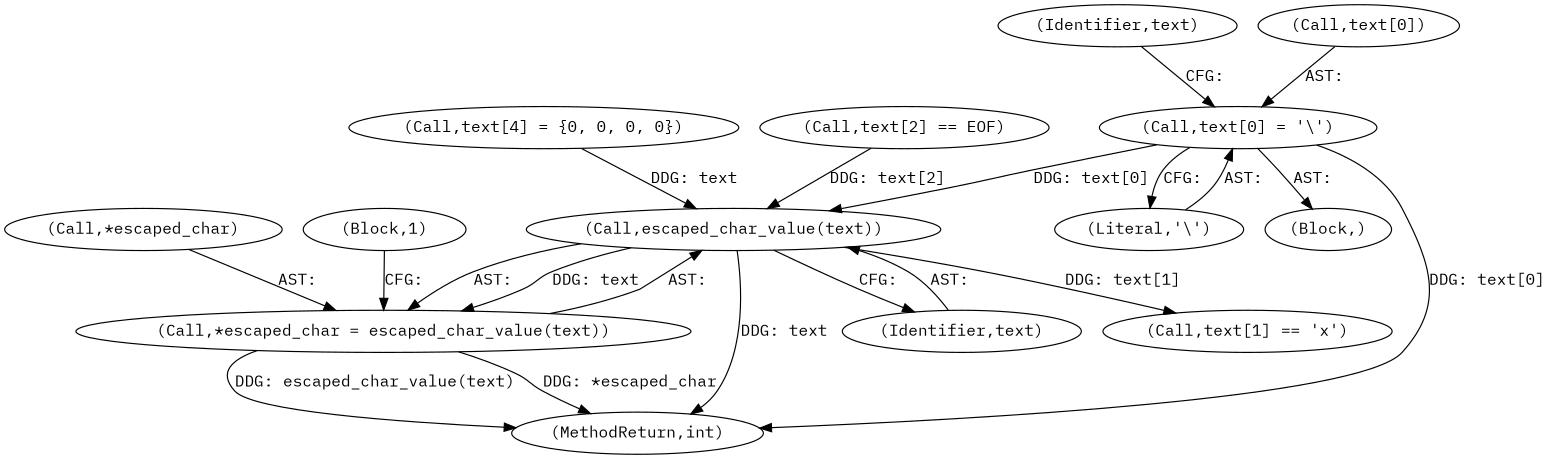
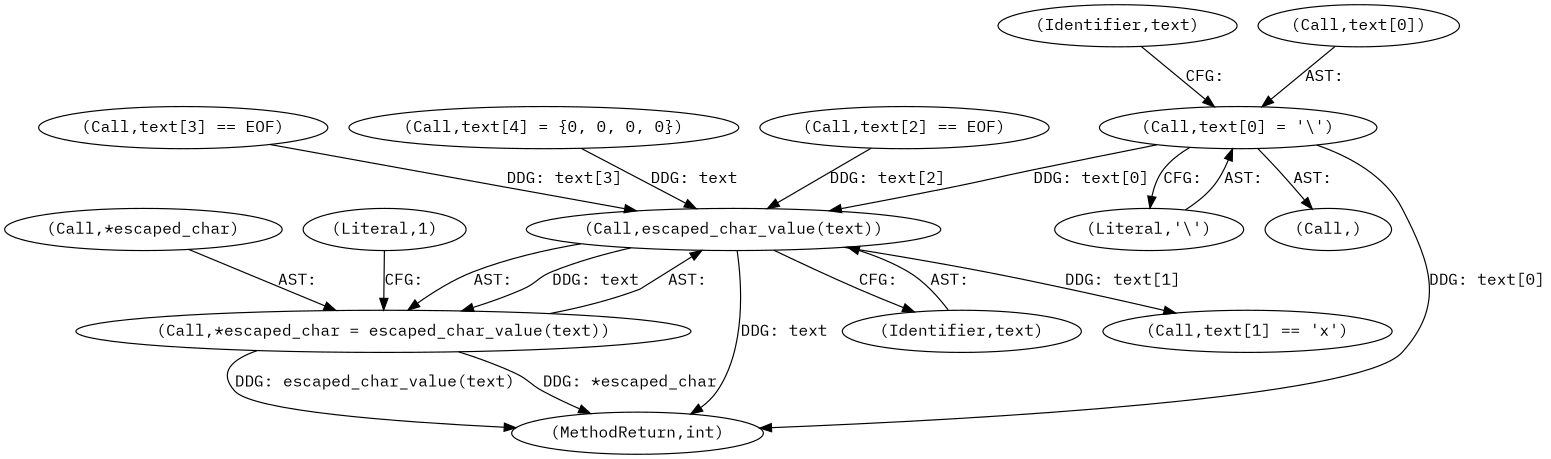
none -> (183, 128)
(385, 229) -> (385, 229)
(1328, 229) -> (1328, 229)
